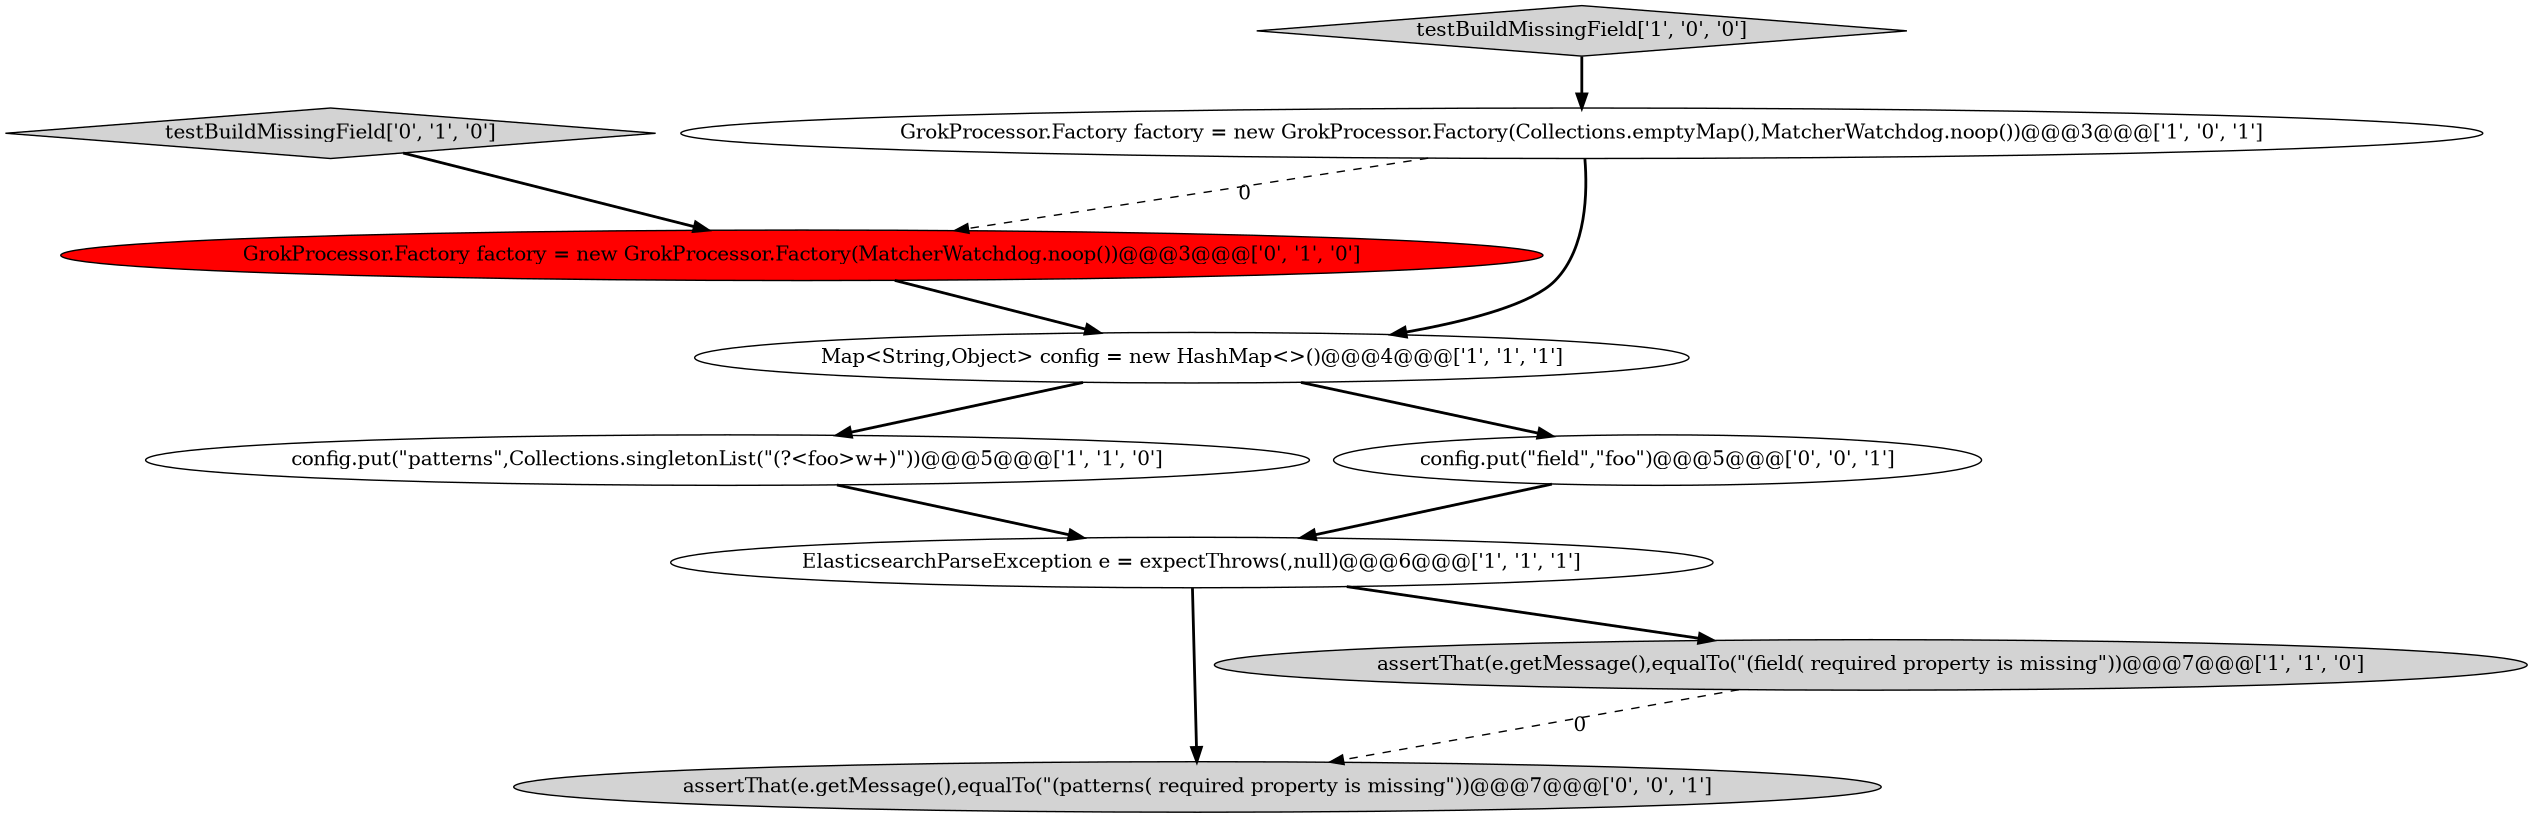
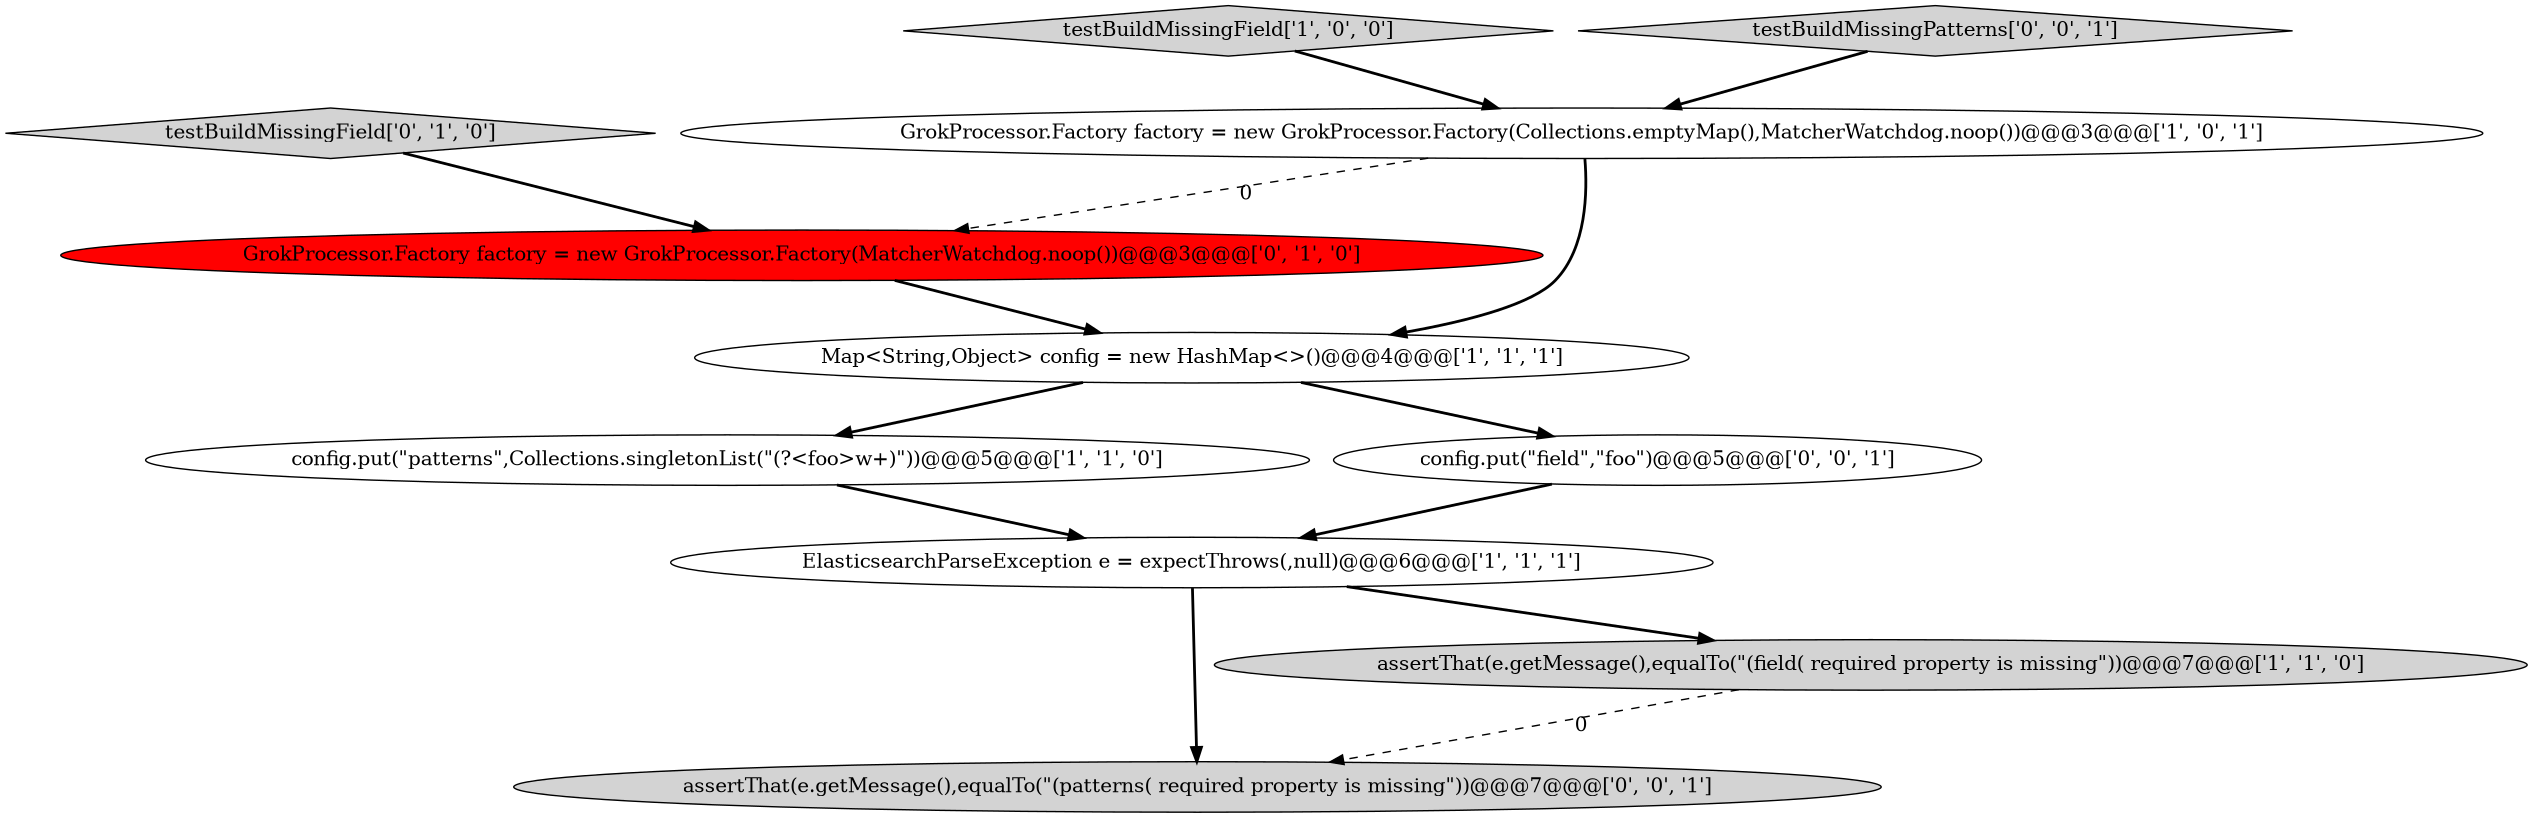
none -> (1935, 31)
